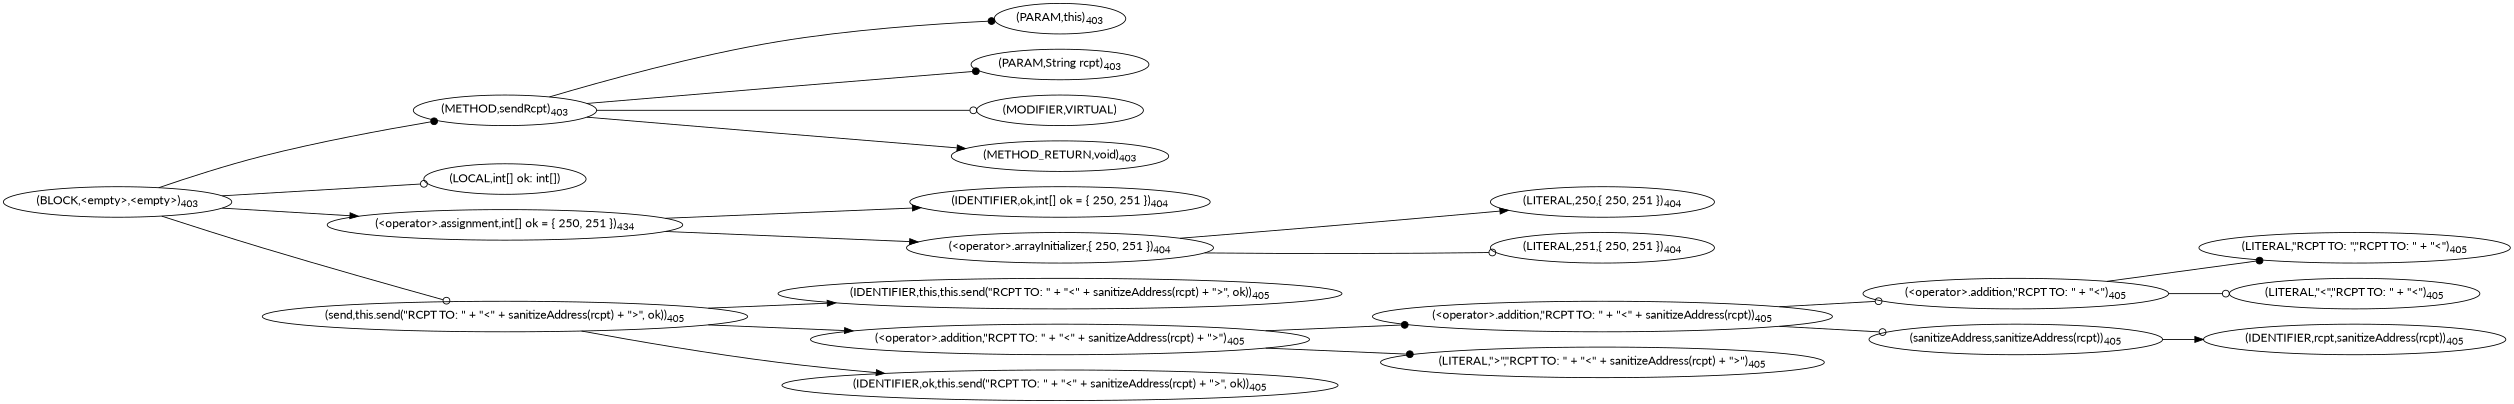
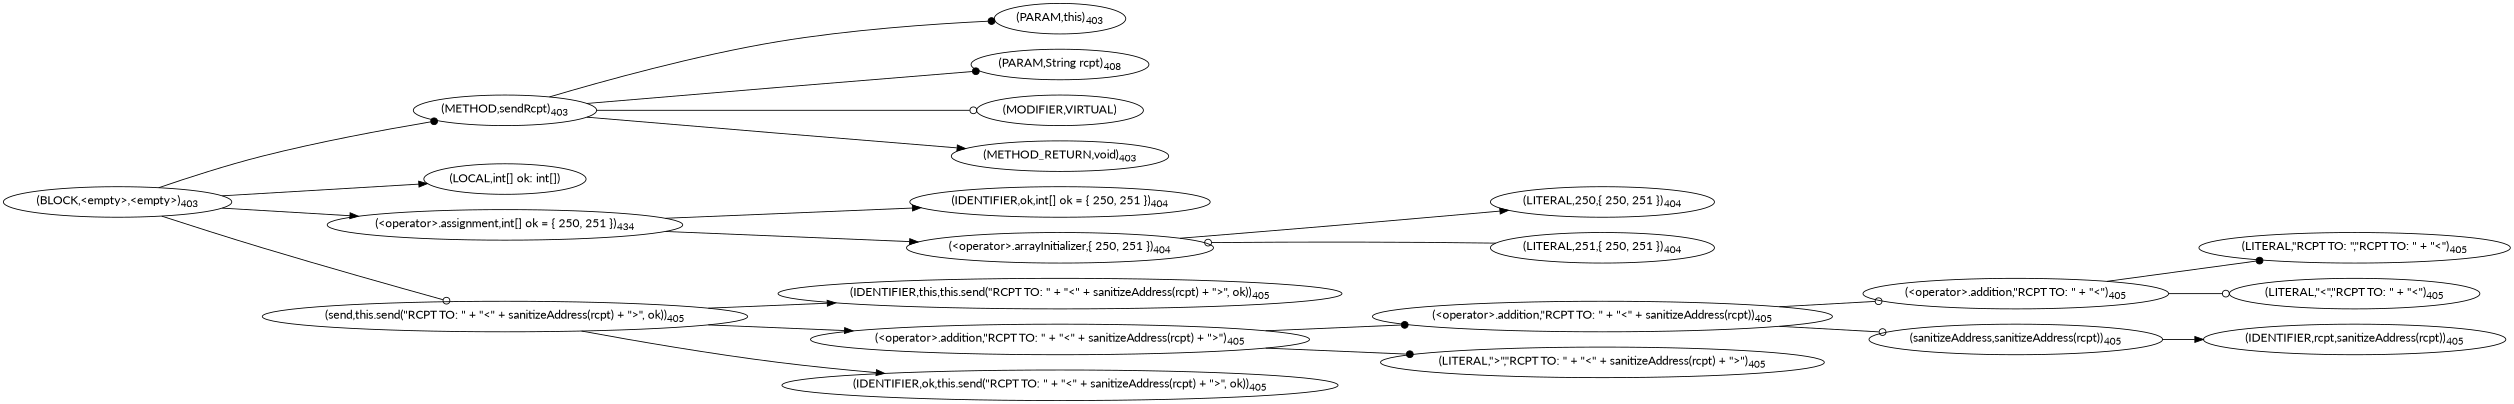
(1113, 63) -> (1113, 63)
(321, 190) -> (321, 190)
(1347, 254) -> (1354, 242)
